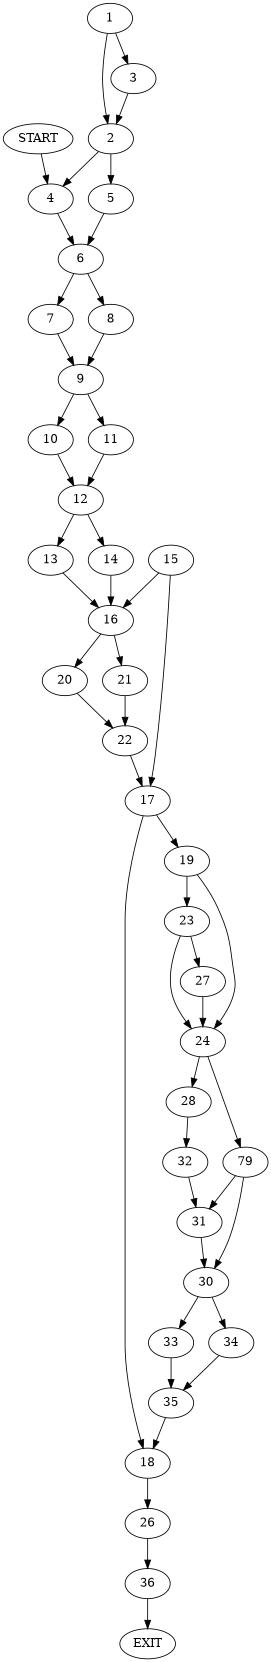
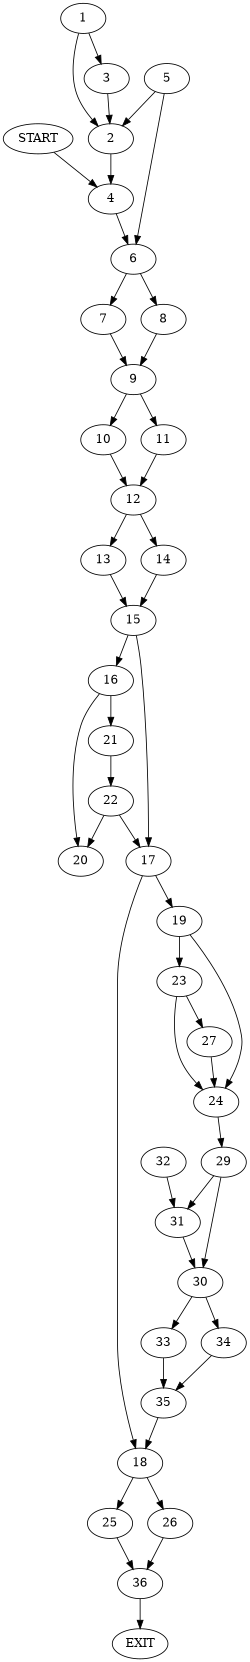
(111, 165) -> (142, 106)
(111, 586) -> (150, 587)
(78, 587) -> (116, 587)
(92, 708) -> (98, 827)
(189, 1102) -> none
(245, 1162) -> (224, 1162)
none -> (110, 1523)
